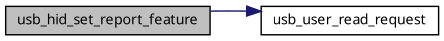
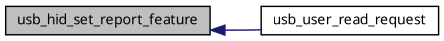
(229, 11) -> (243, 30)
